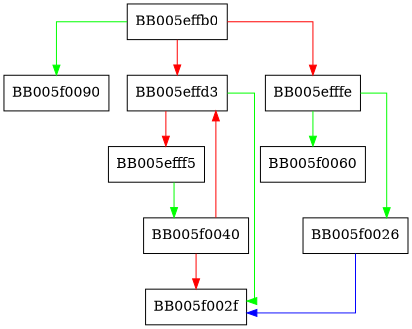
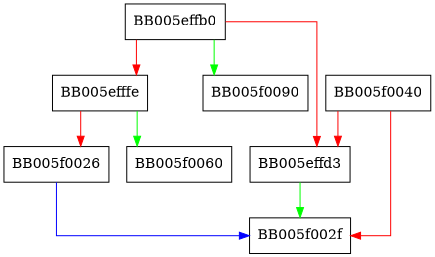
(387, 137) -> (81, 124)
(156, 164) -> none
